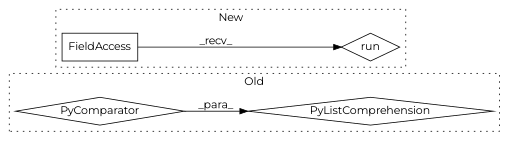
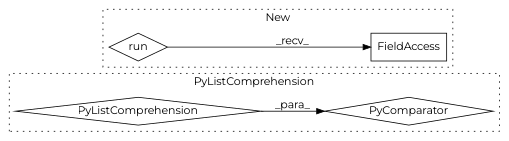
(236, 47) -> (265, 47)
(254, 82) -> (254, 82)
(212, 111) -> (289, 111)
